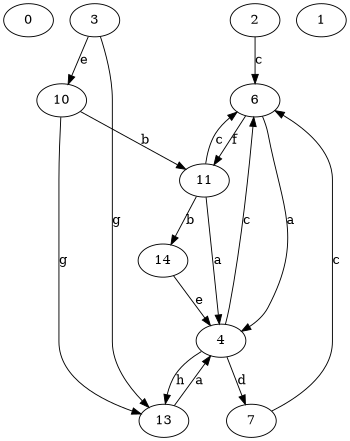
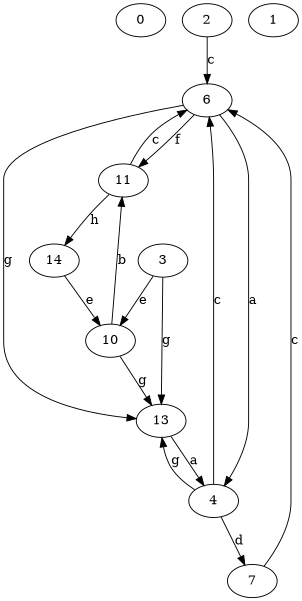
(191, 221) -> (95, 221)
none -> (4, 239)
(212, 256) -> none
(189, 297) -> (80, 297)
(180, 381) -> (176, 461)
